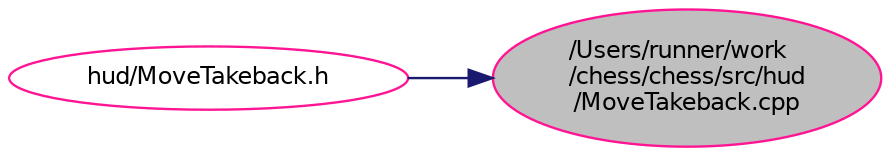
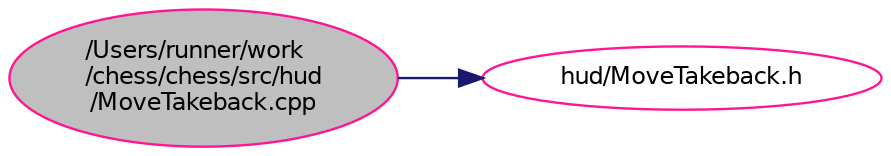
(438, 78) -> (428, 78)
